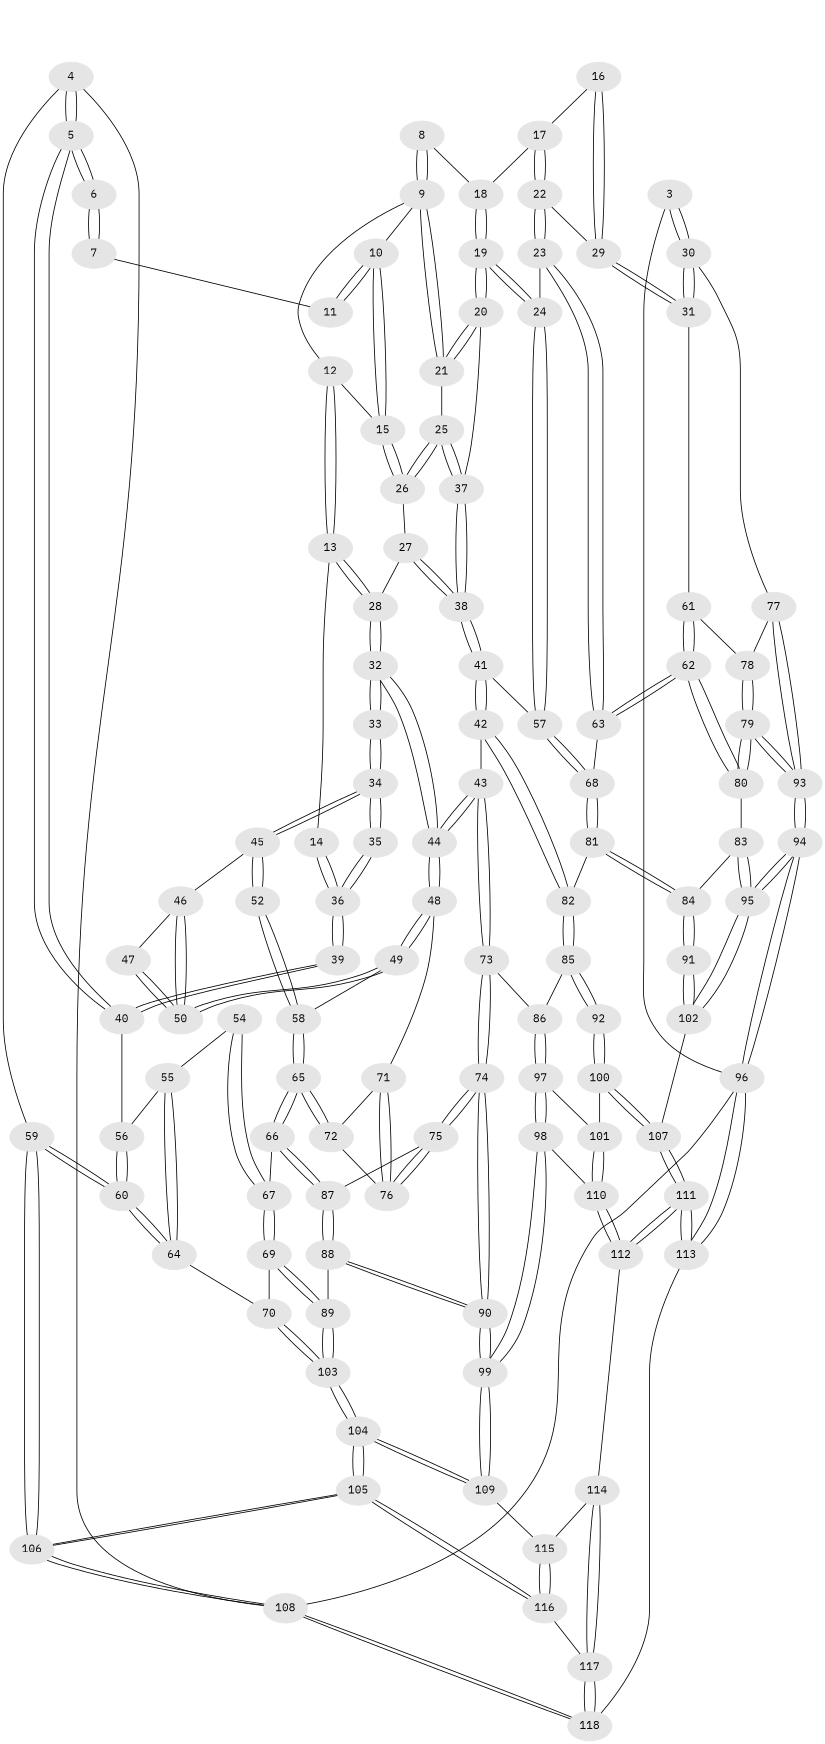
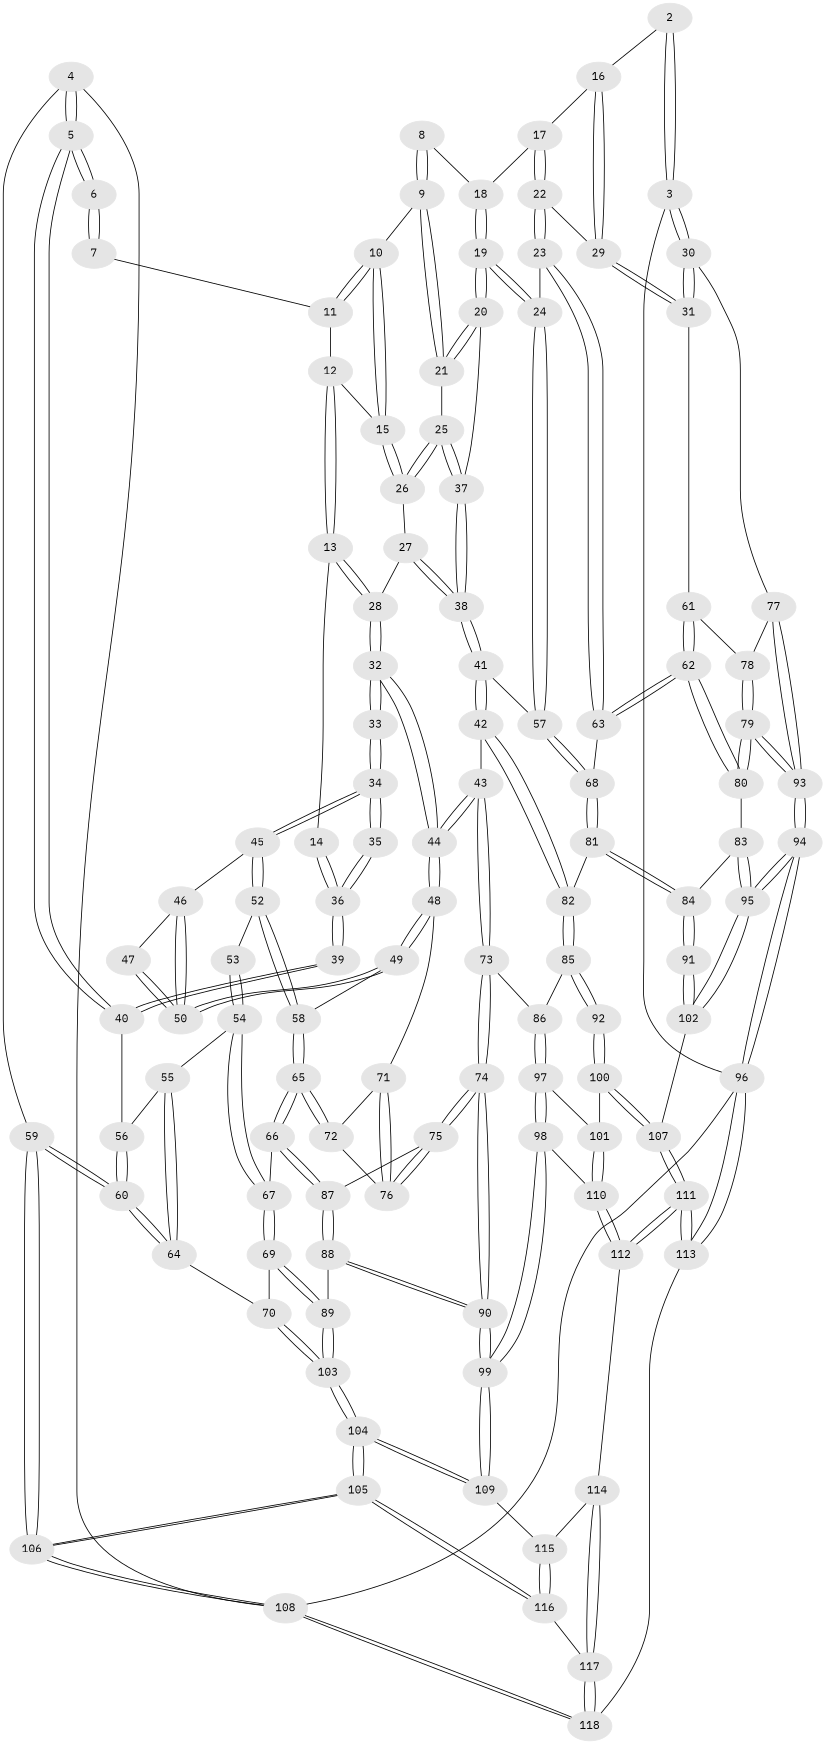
none -> (670, 18)
(320, 265) -> (330, 342)
none -> (233, 960)
